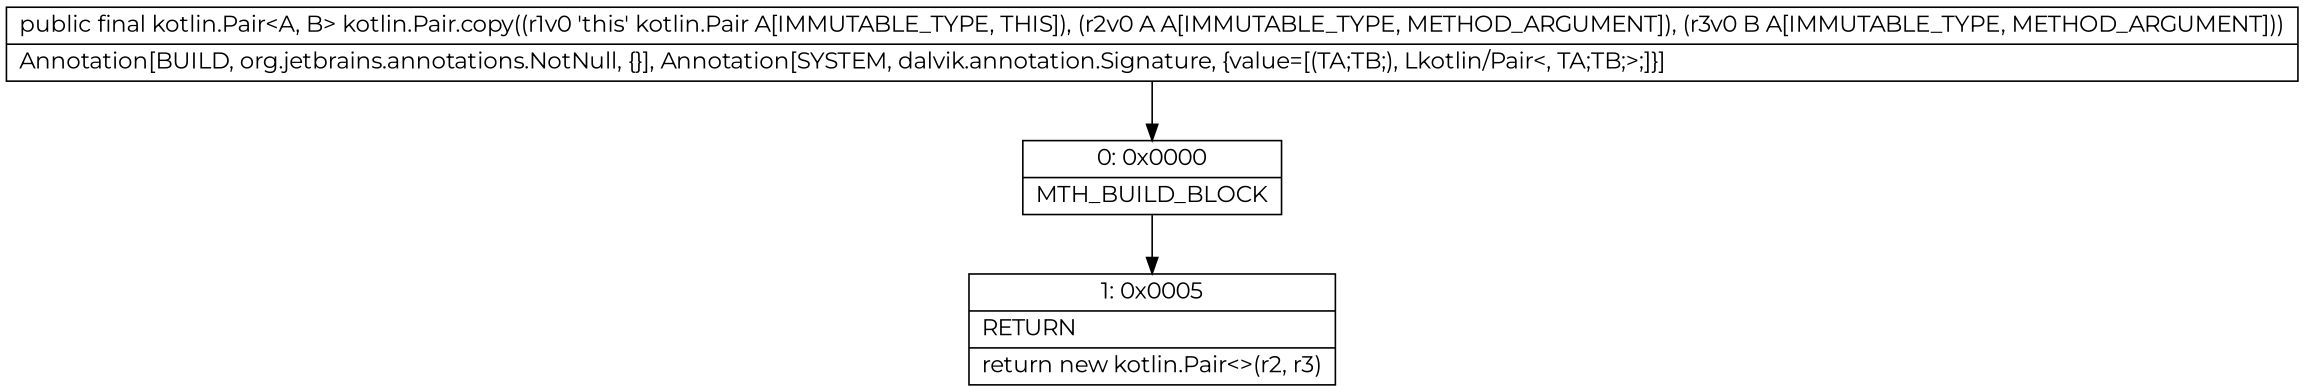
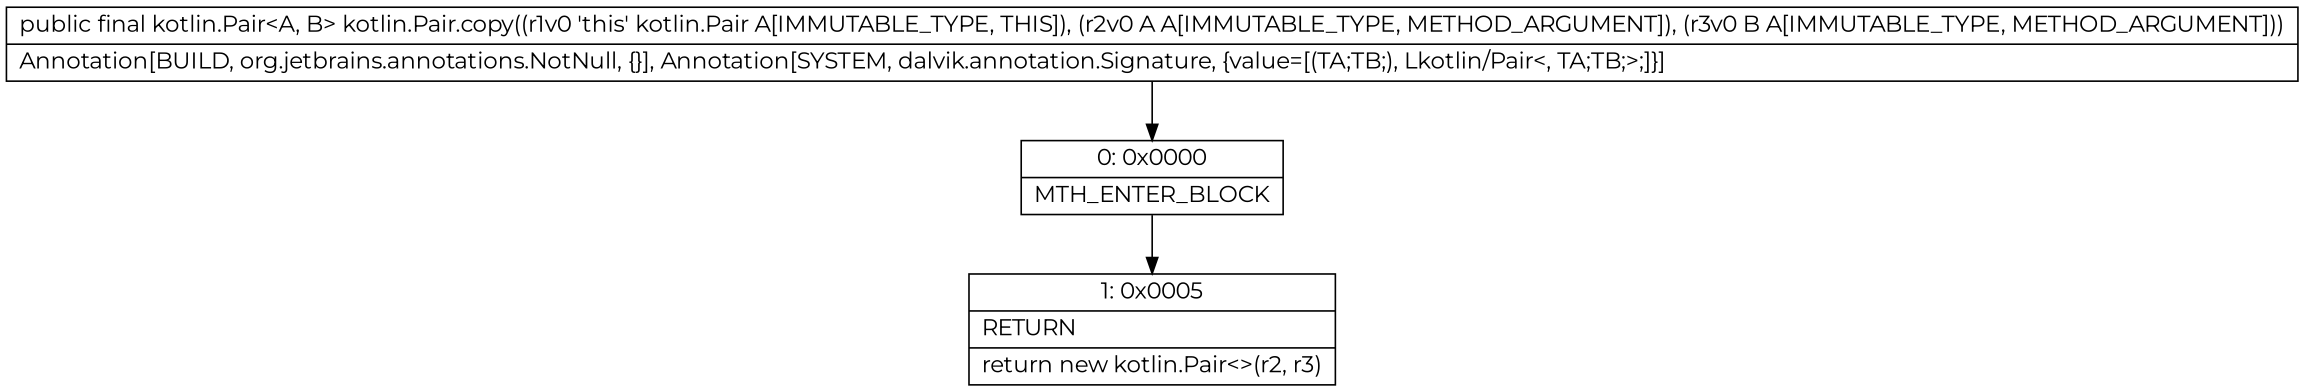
(1152, 195) -> (1152, 195)
